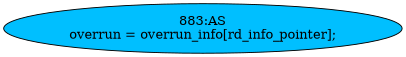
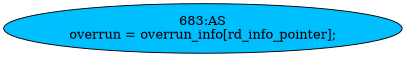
(203, 28) -> (203, 28)
